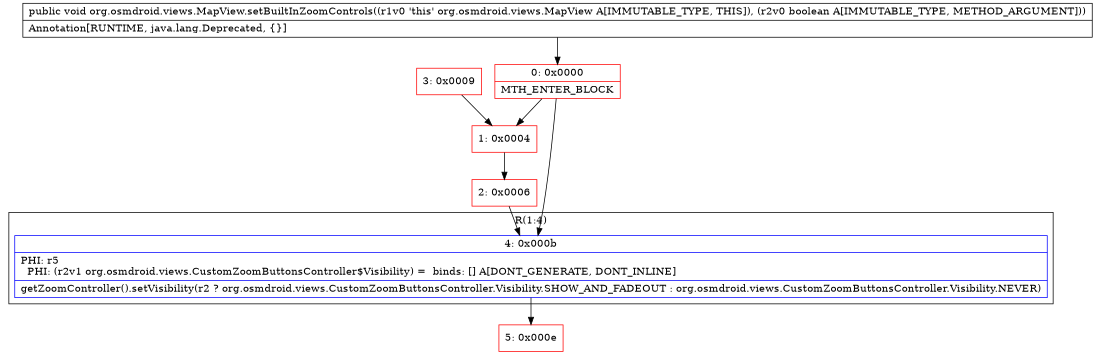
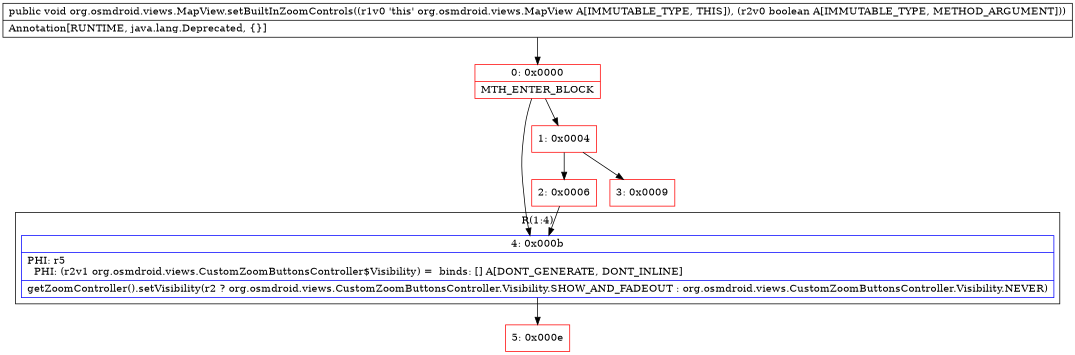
(474, 108) -> (600, 164)
